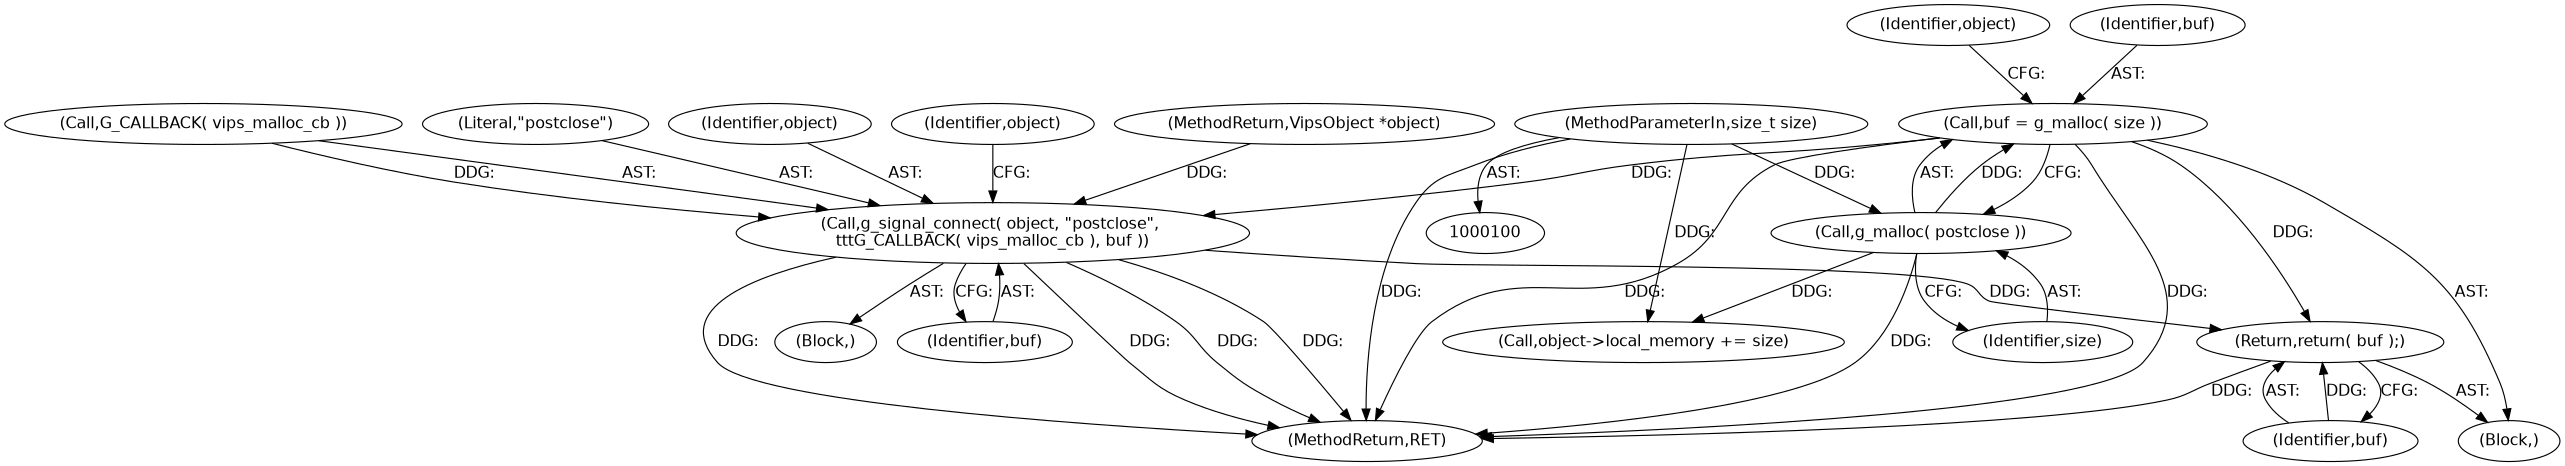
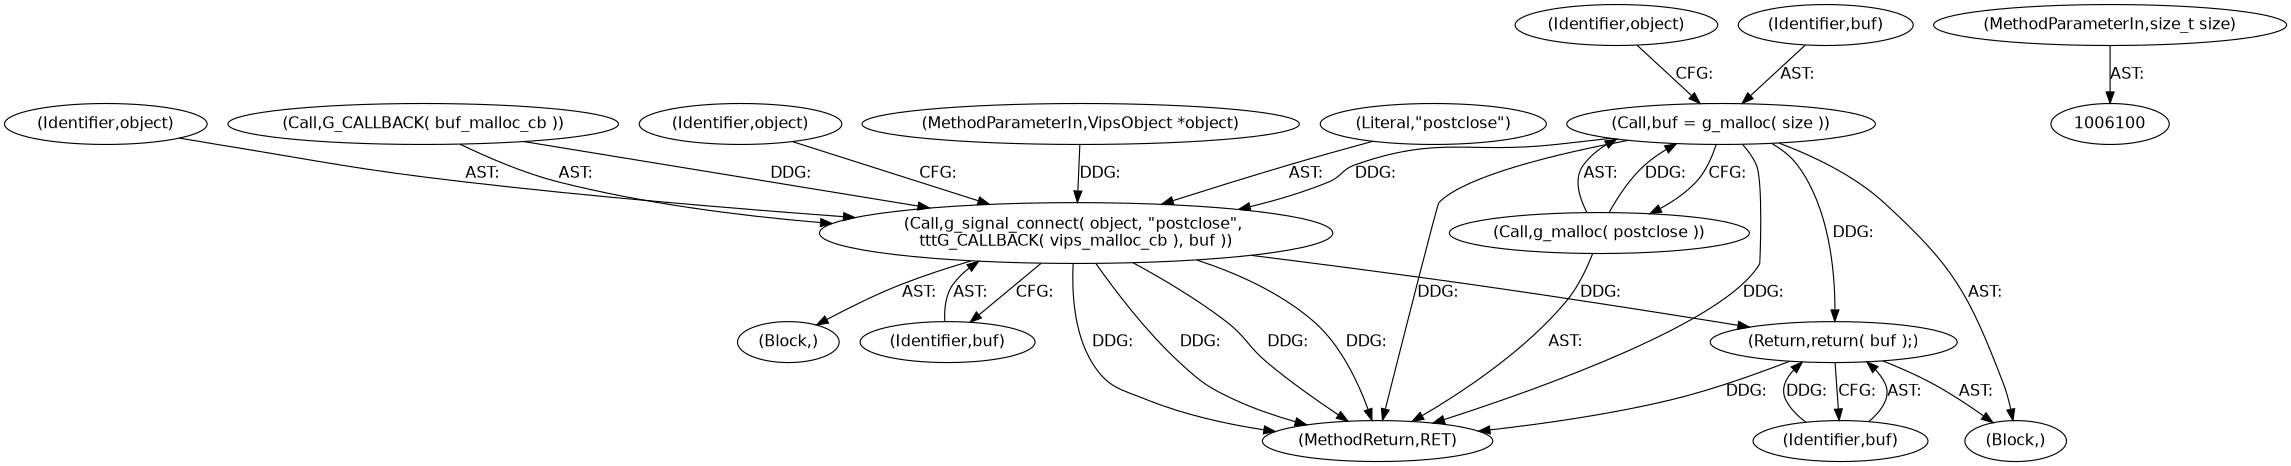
(203, 124) -> (423, 124)
(1304, 124) -> (1081, 124)
(1801, 176) -> none
(1405, 222) -> none
(1485, 233) -> (2110, 124)
(1643, 342) -> none
(1914, 342) -> (1568, 342)
(2043, 342) -> none
